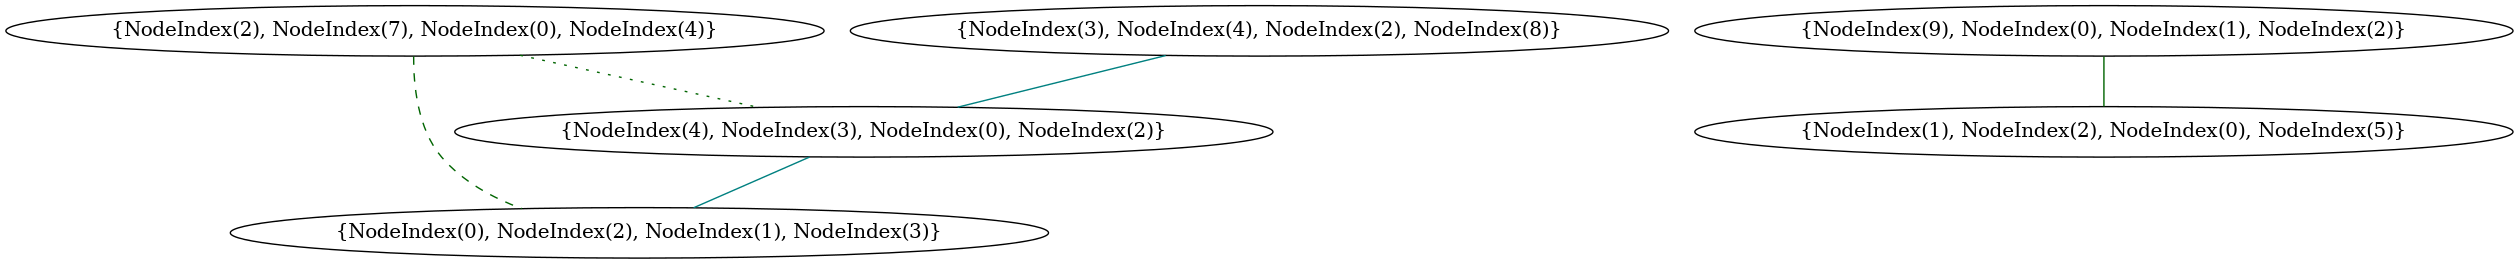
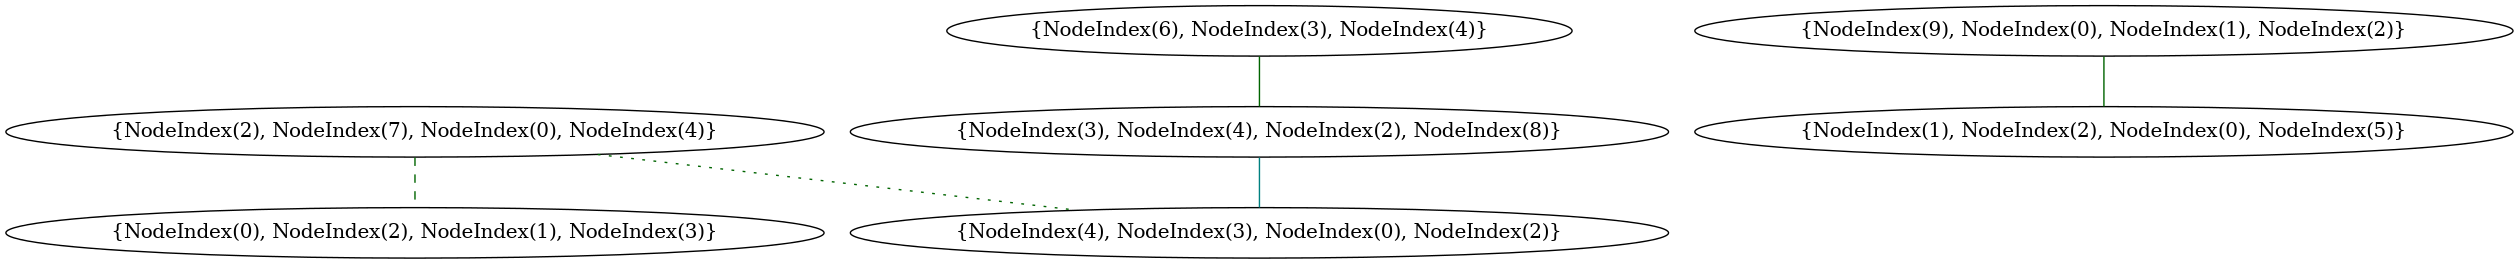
none -> (1259, 31)
(752, 182) -> none
